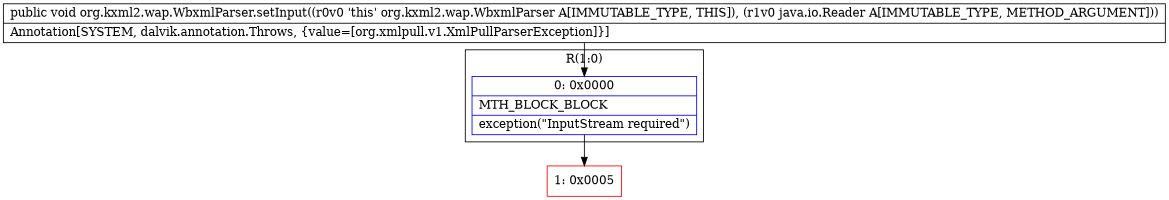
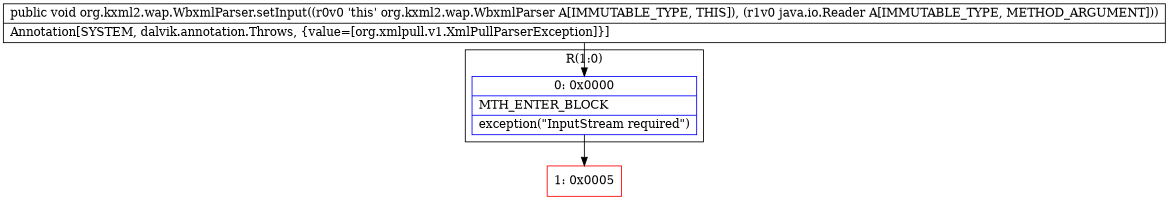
(543, 105) -> (544, 105)
